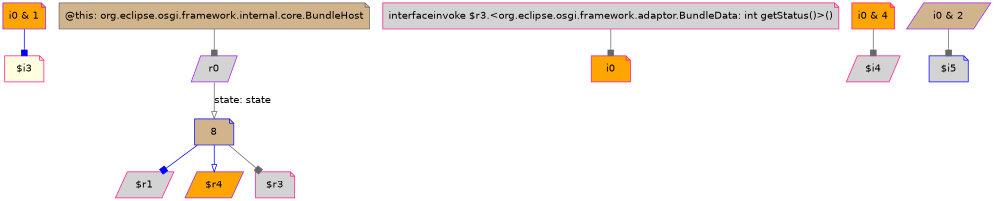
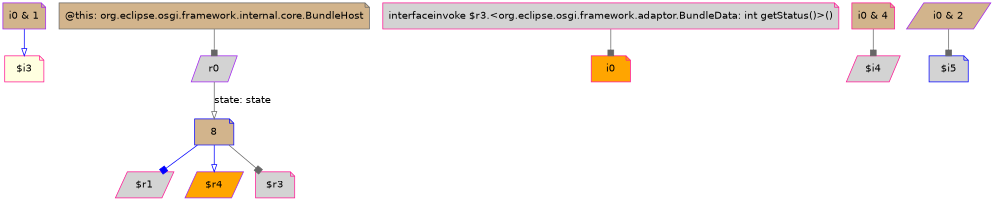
(24, 16) -> (24, 16)
(873, 16) -> (873, 16)
(24, 39) -> (24, 39)
